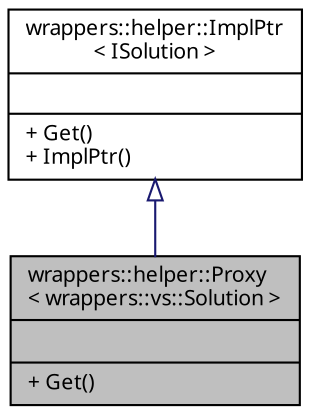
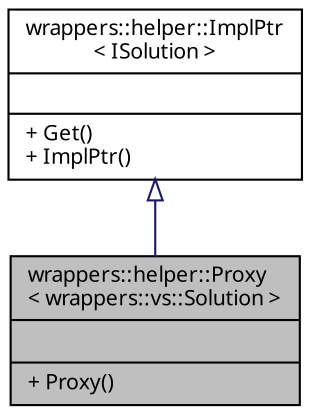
(62, 383) -> (71, 383)
